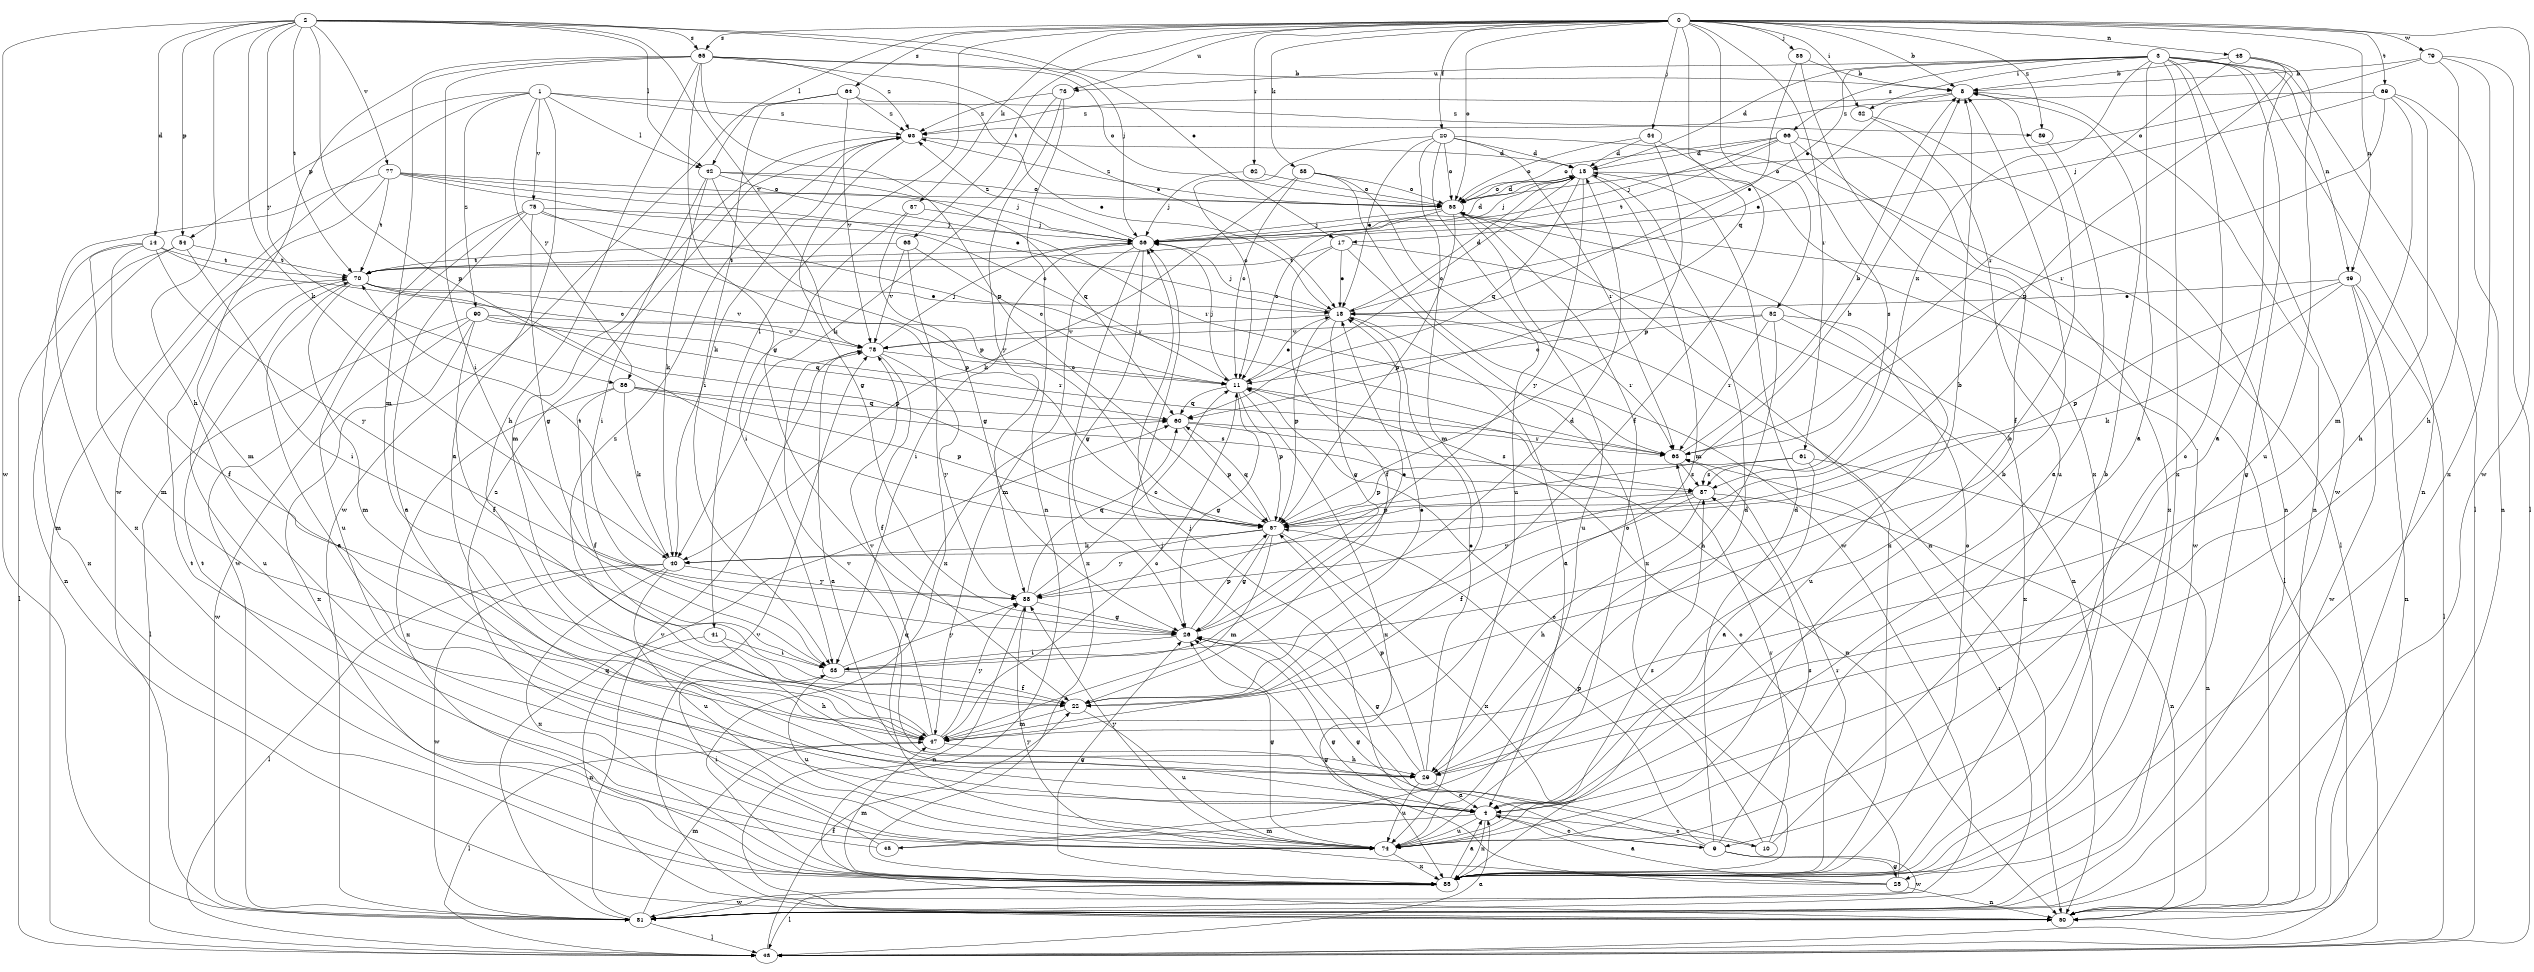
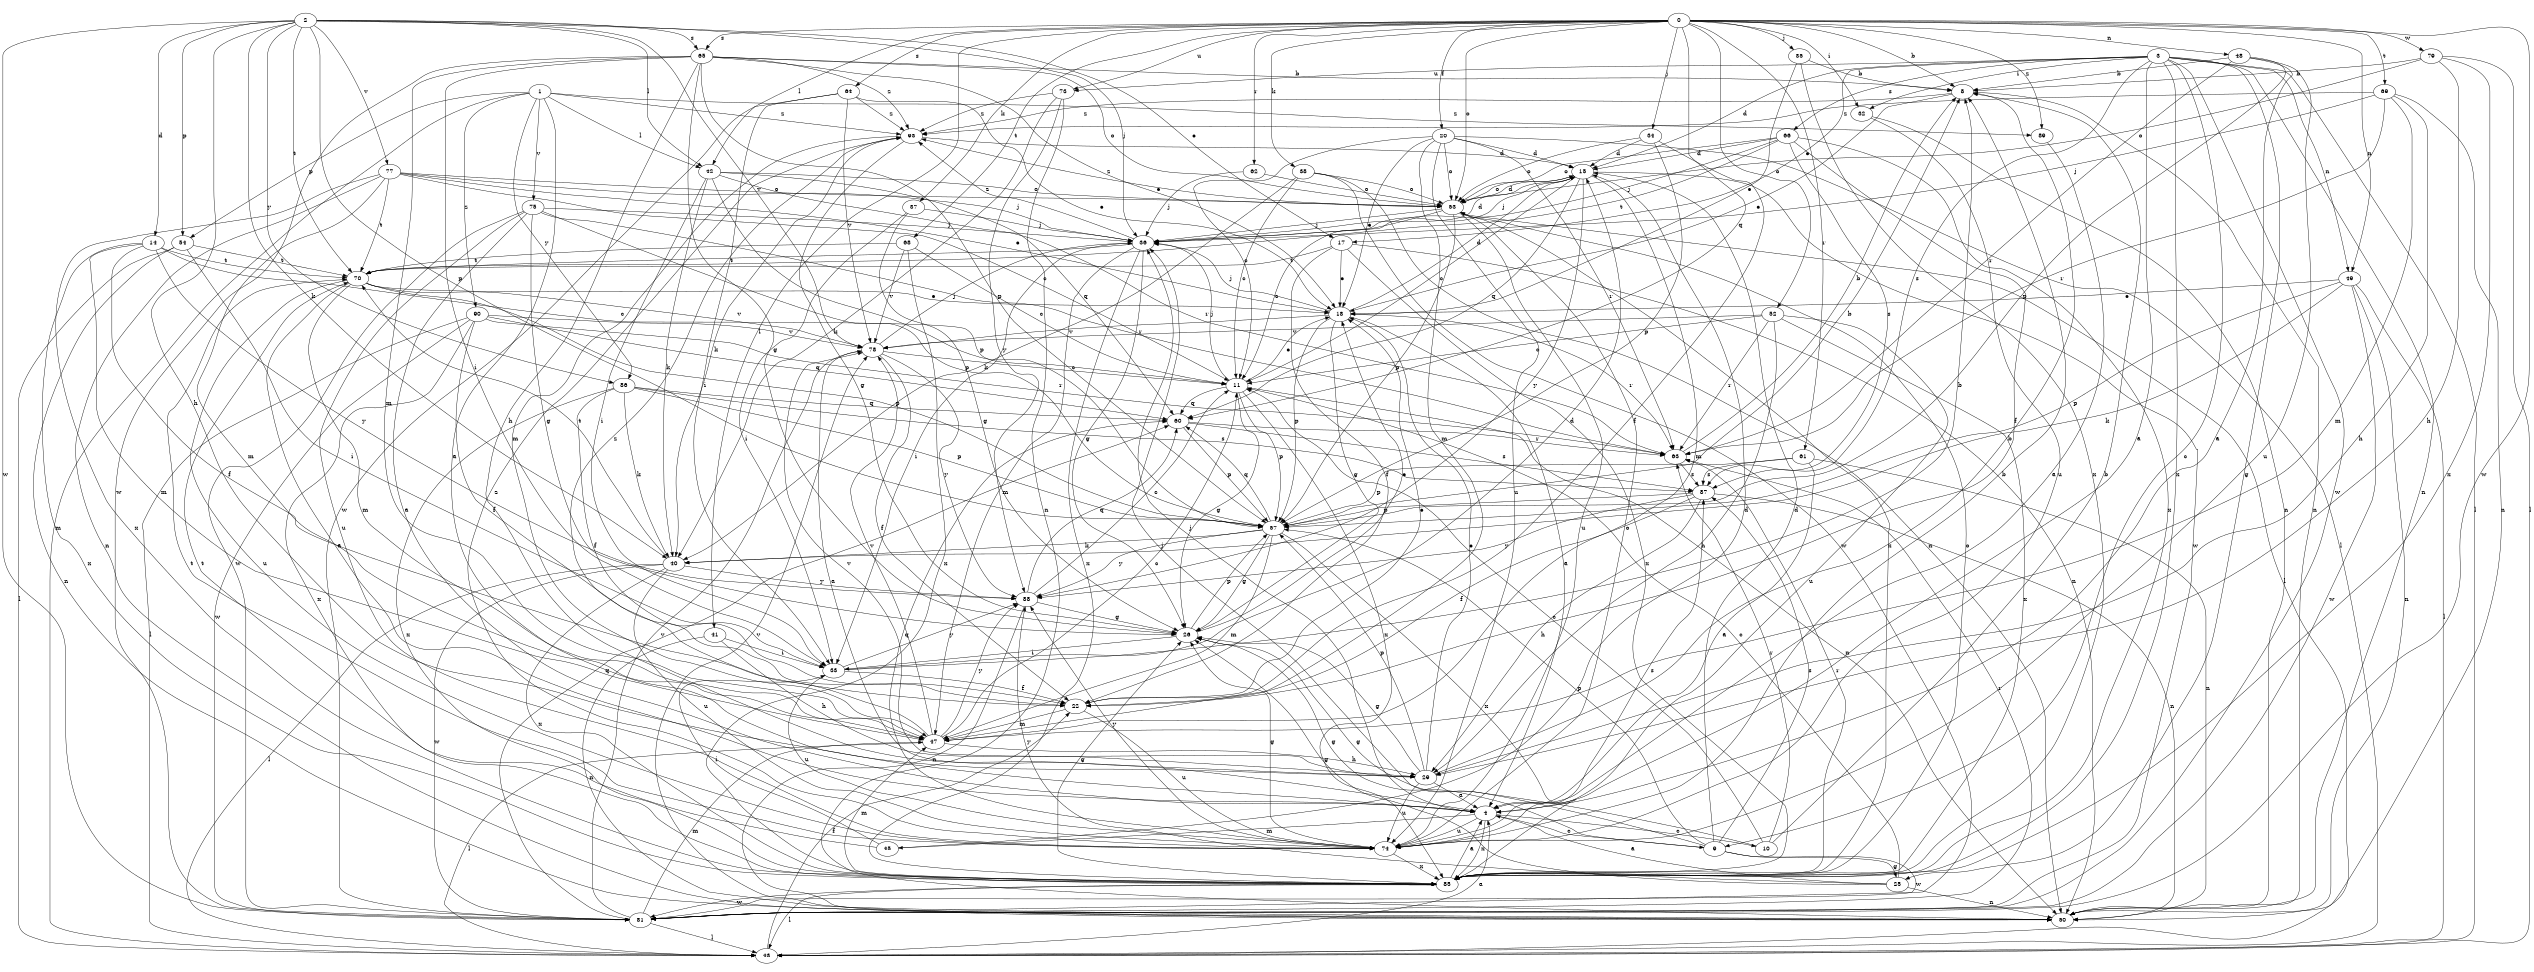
(1918, 279) -> (1918, 279)
none -> (686, 894)
